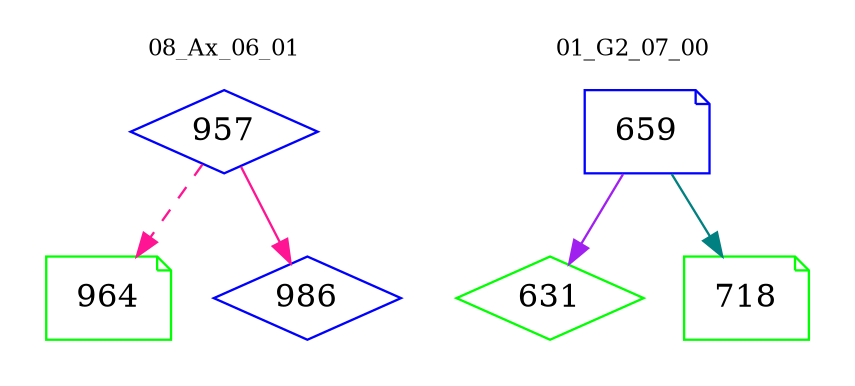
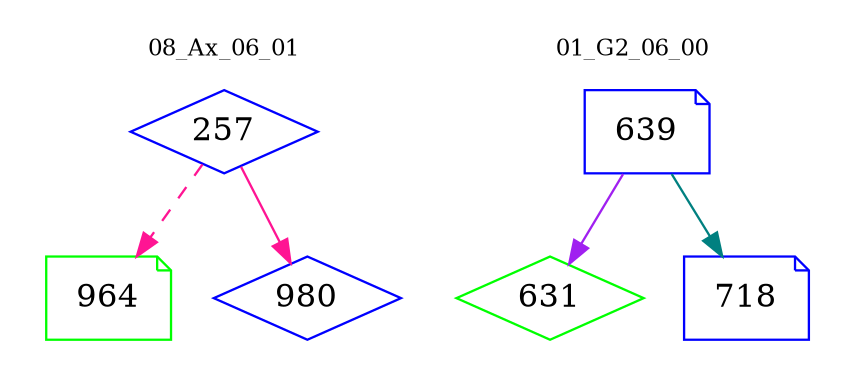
(633, 50) -> (633, 50)
(224, 132) -> (224, 132)
(647, 132) -> (647, 132)
(307, 298) -> (307, 298)
(746, 298) -> (746, 298)
